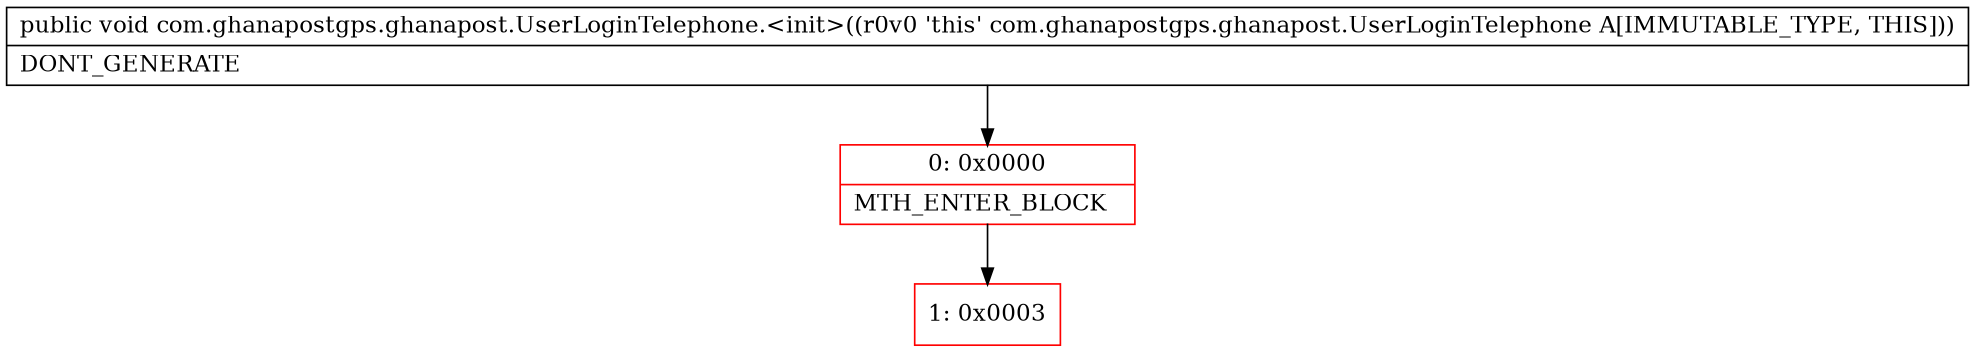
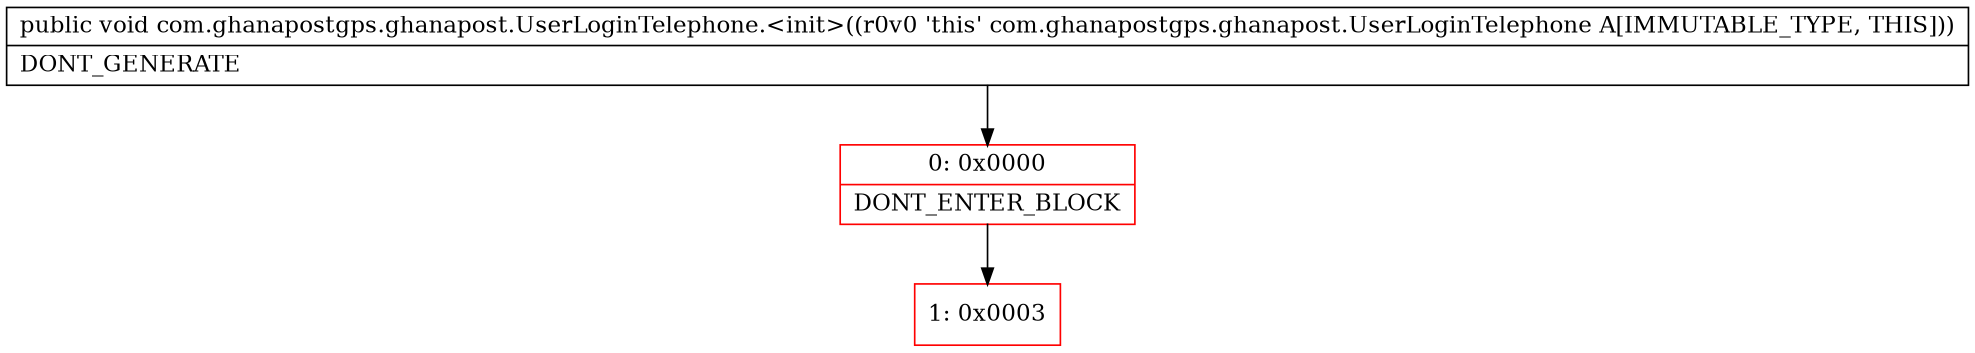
(981, 204) -> (988, 204)
